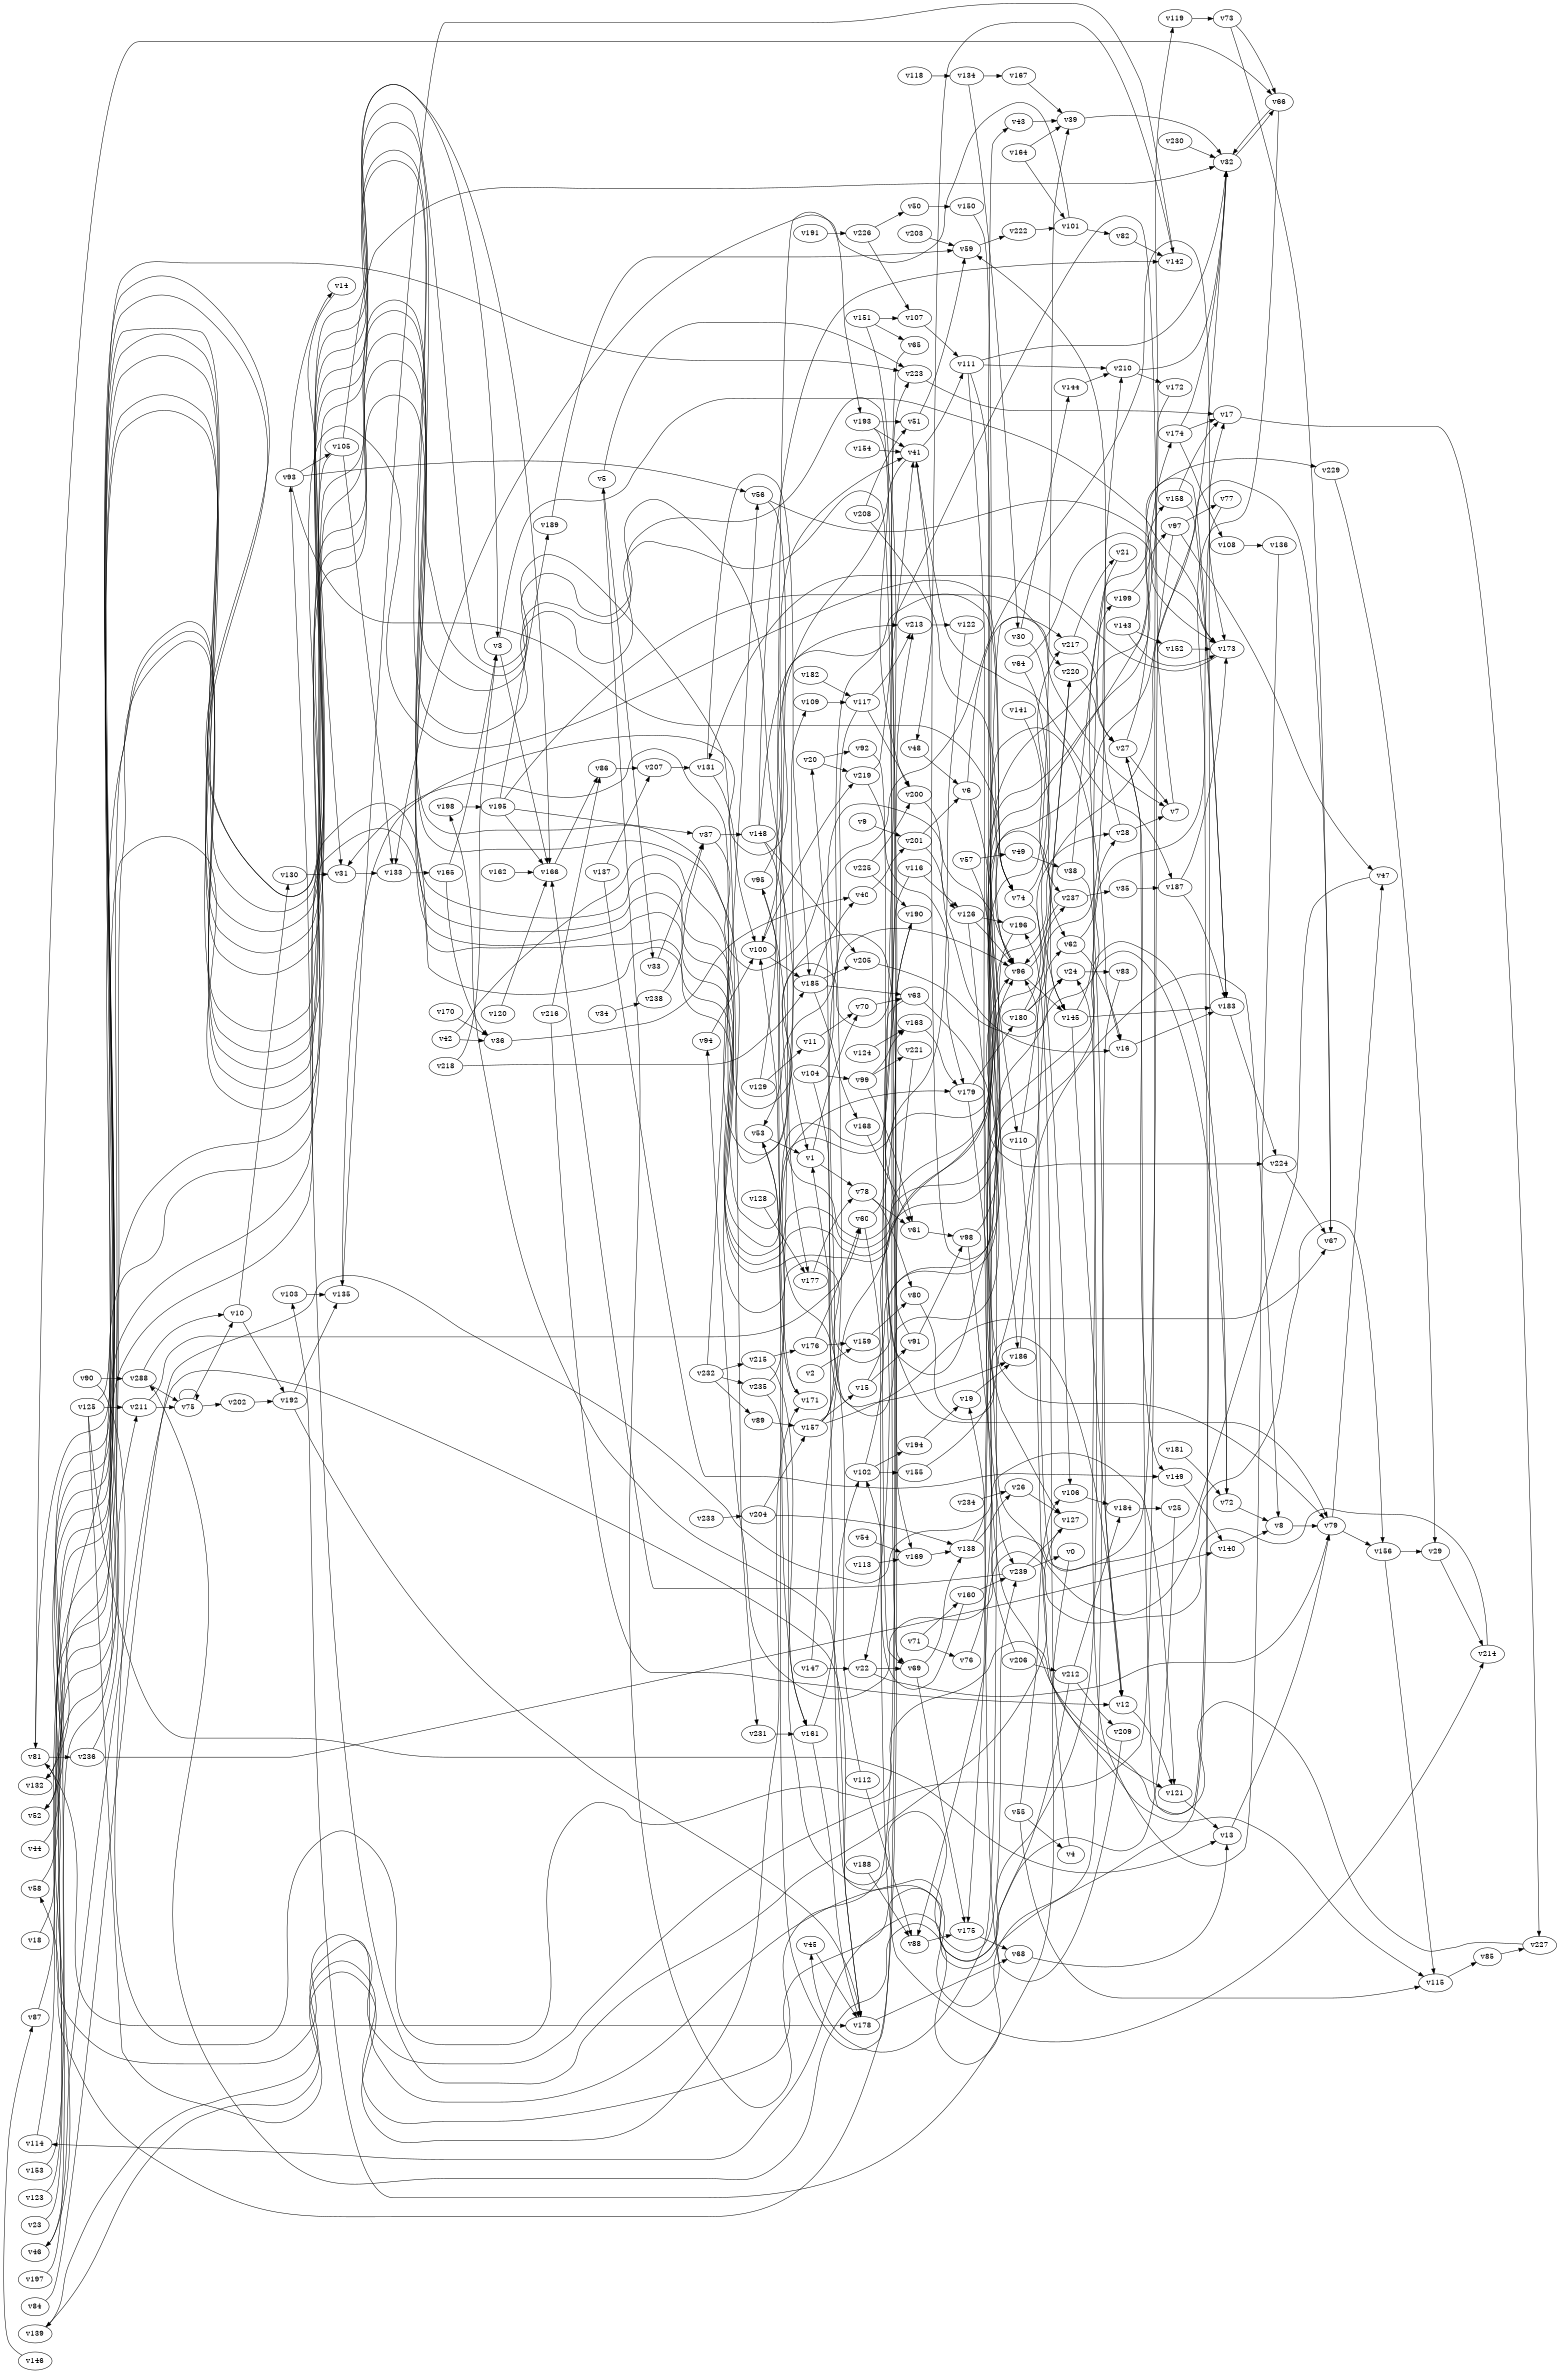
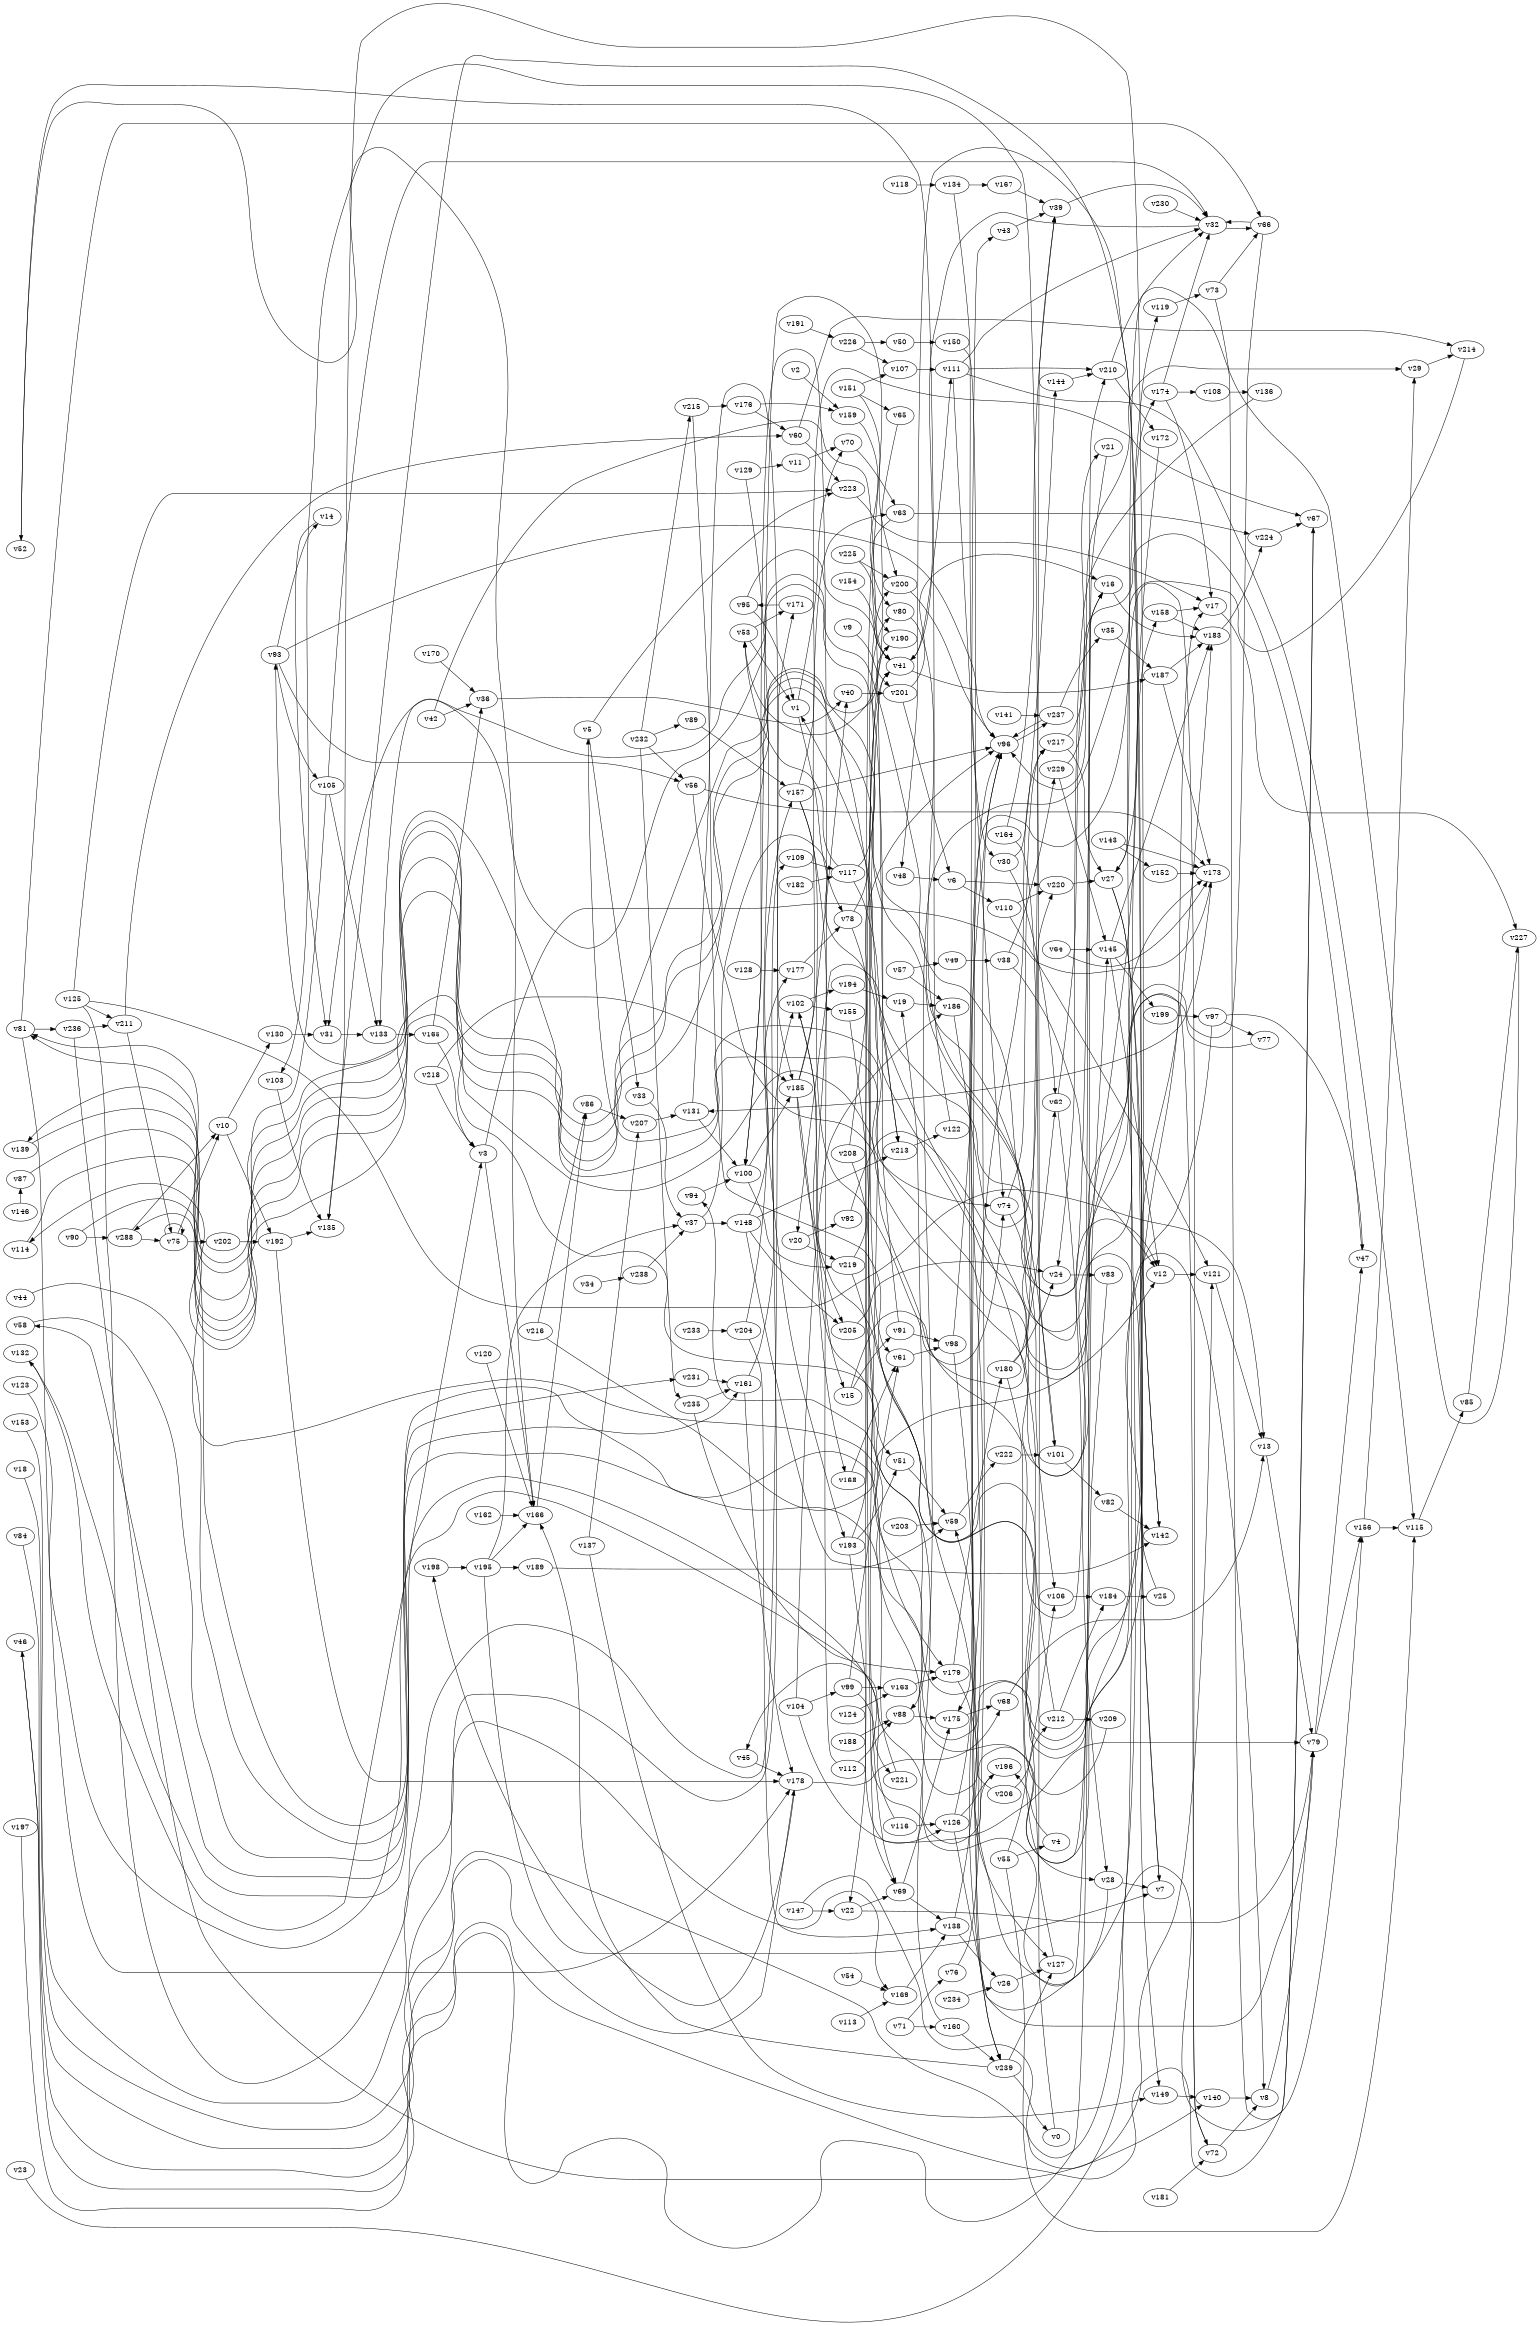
(1043, 993) -> (1081, 857)
